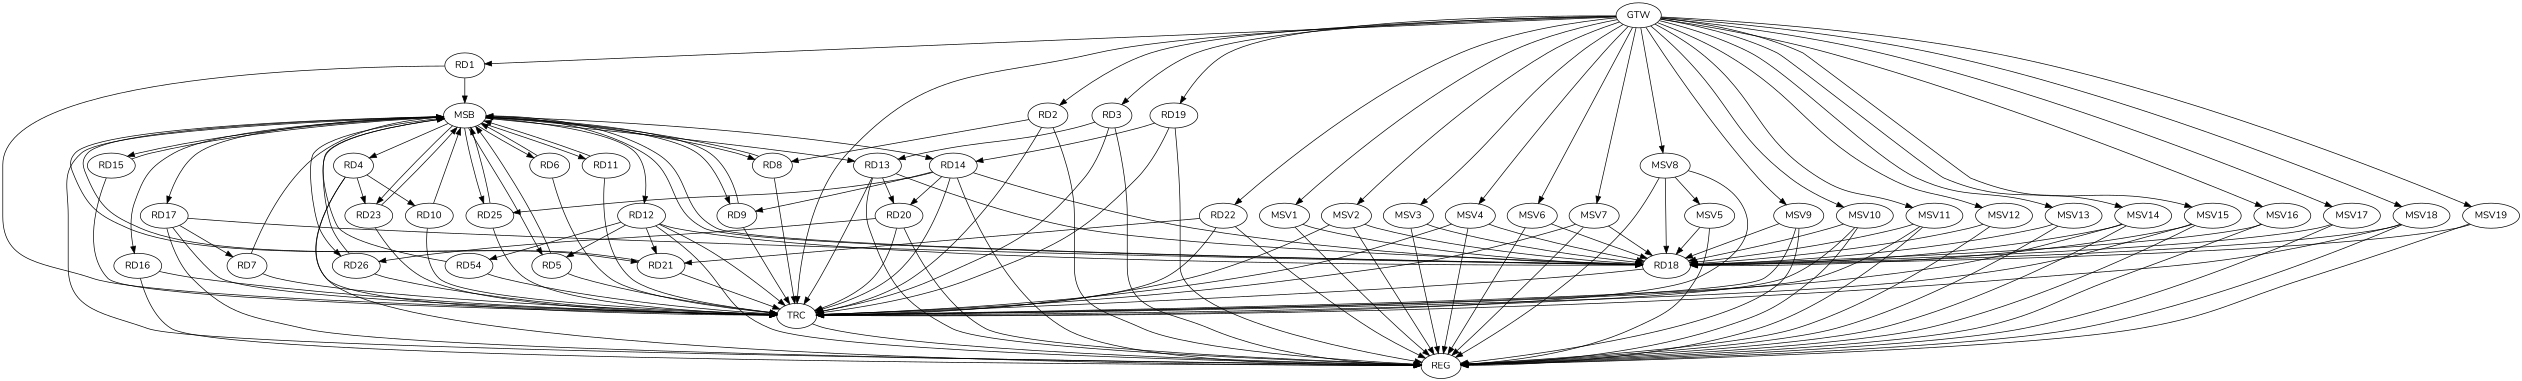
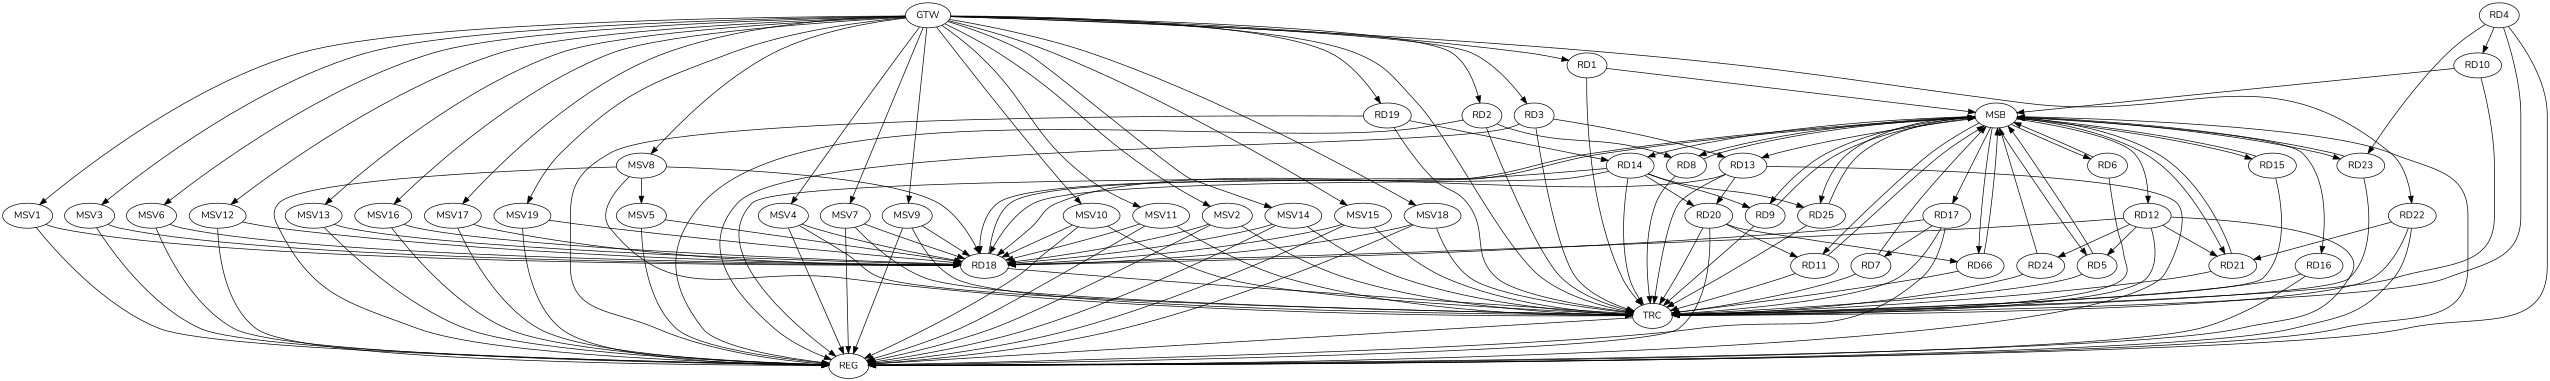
(412, 139) -> none
none -> (1767, 243)
(356, 266) -> (1980, 266)
(469, 266) -> (2041, 266)
